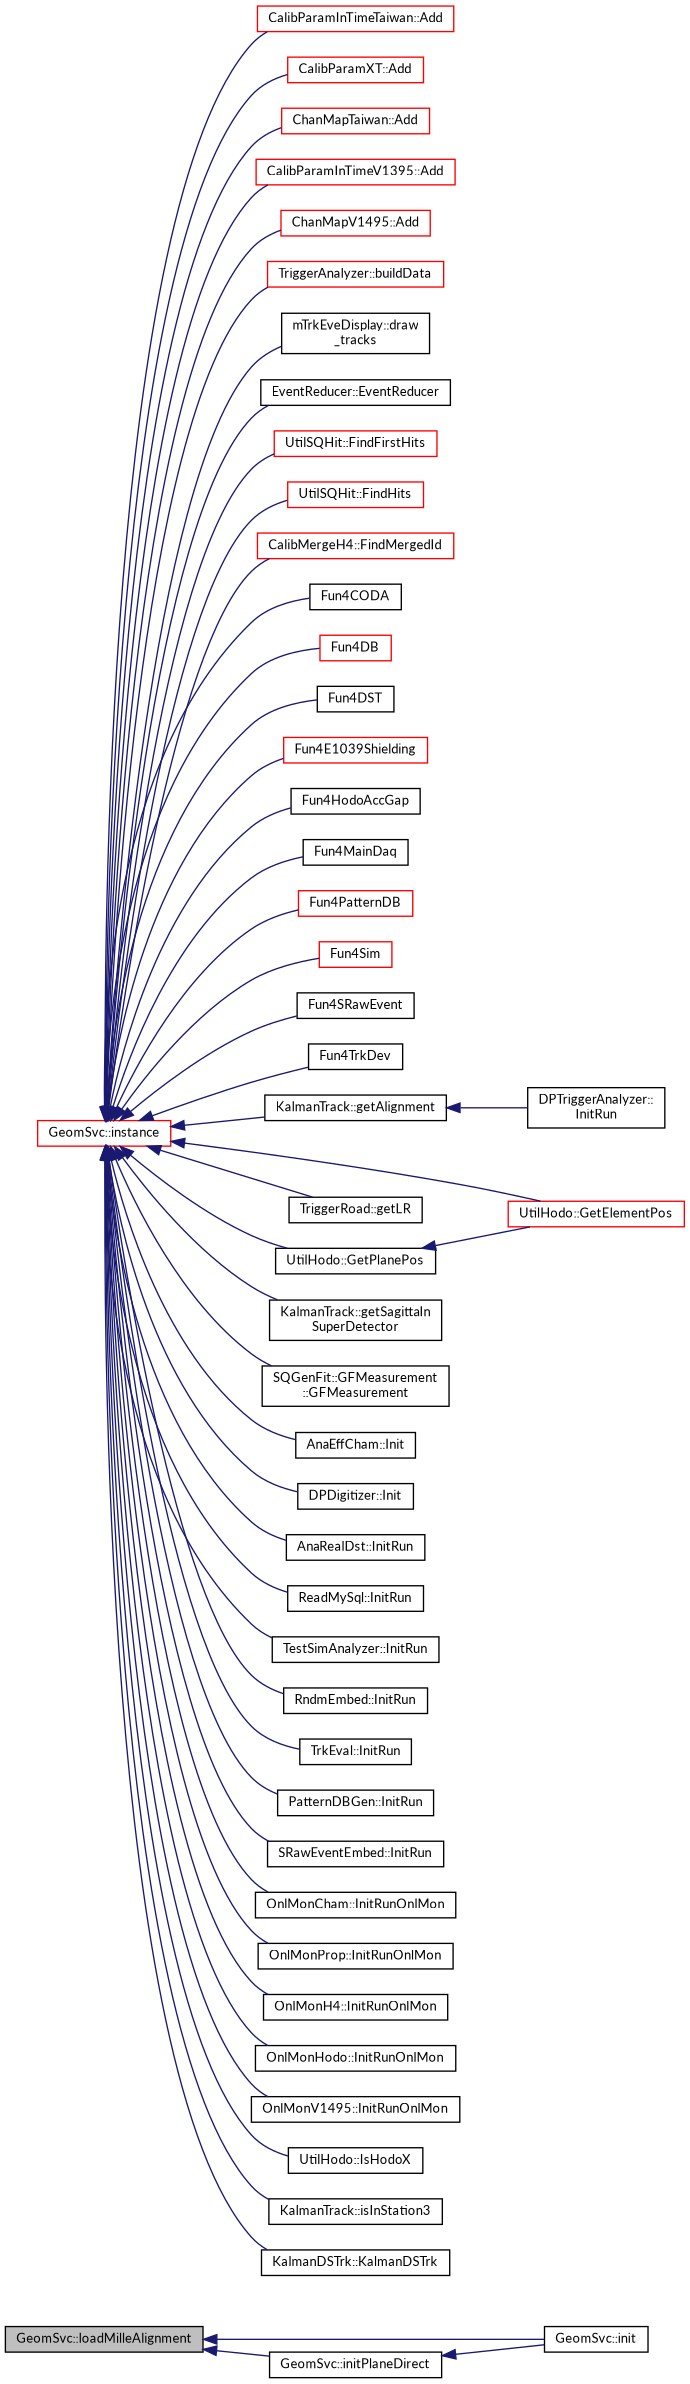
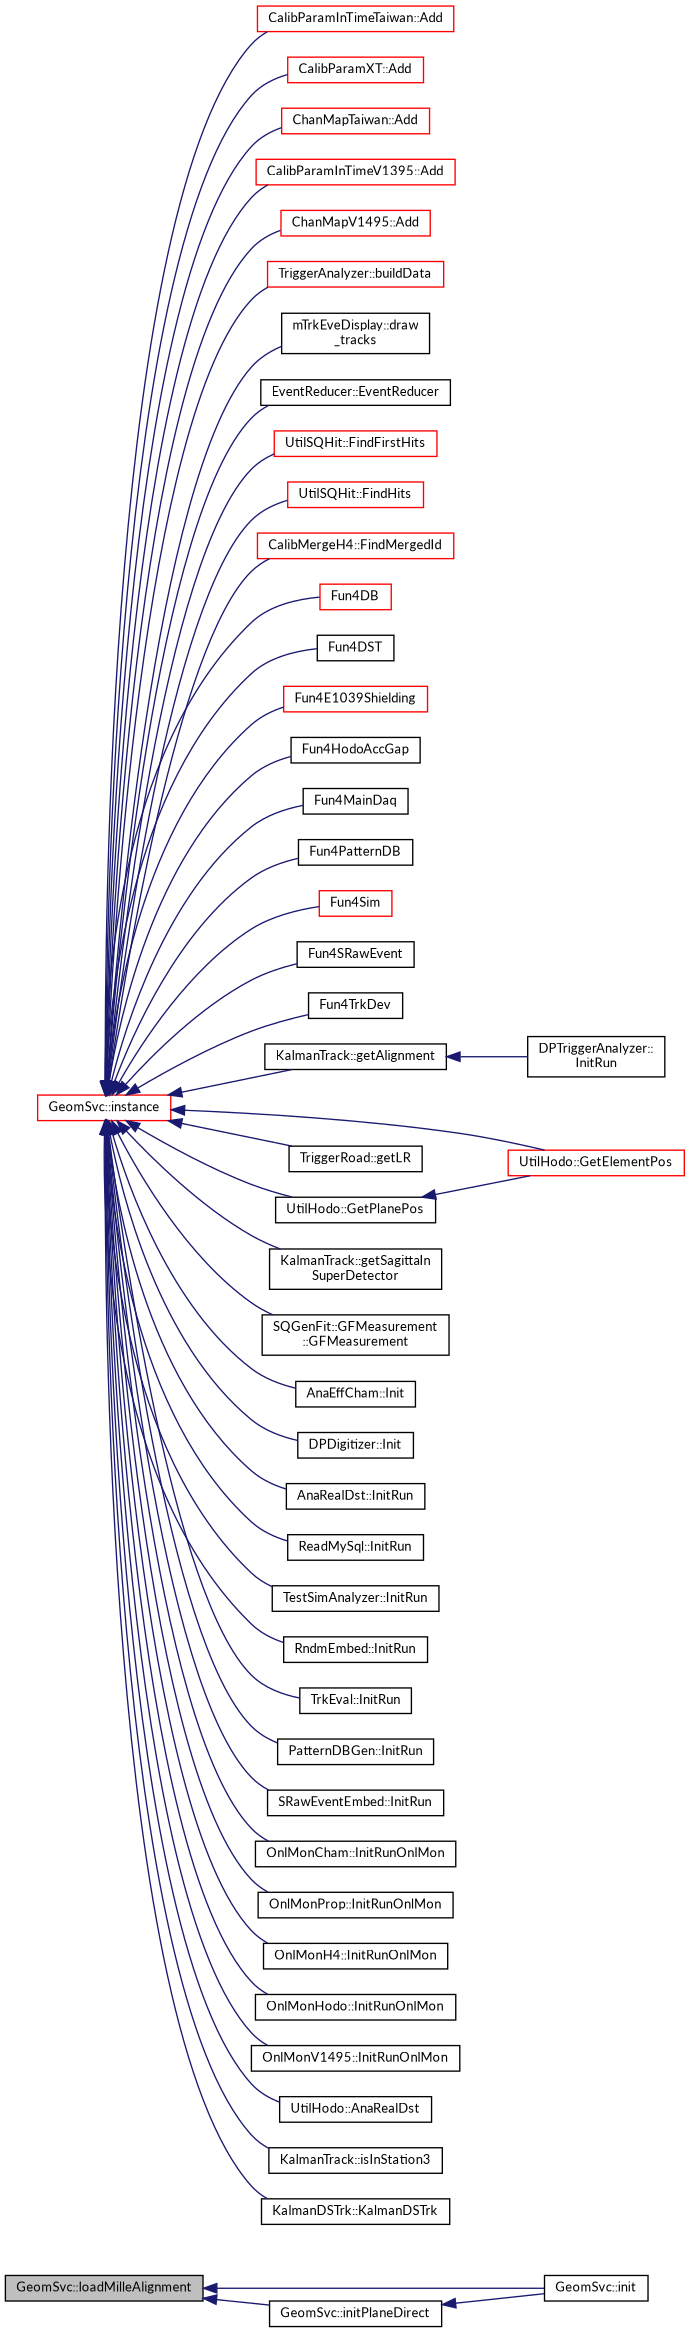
(356, 597) -> none
(356, 903) -> (356, 852)
(356, 2161) -> (356, 2109)
